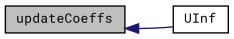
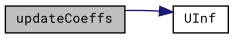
(156, 28) -> (142, 10)
